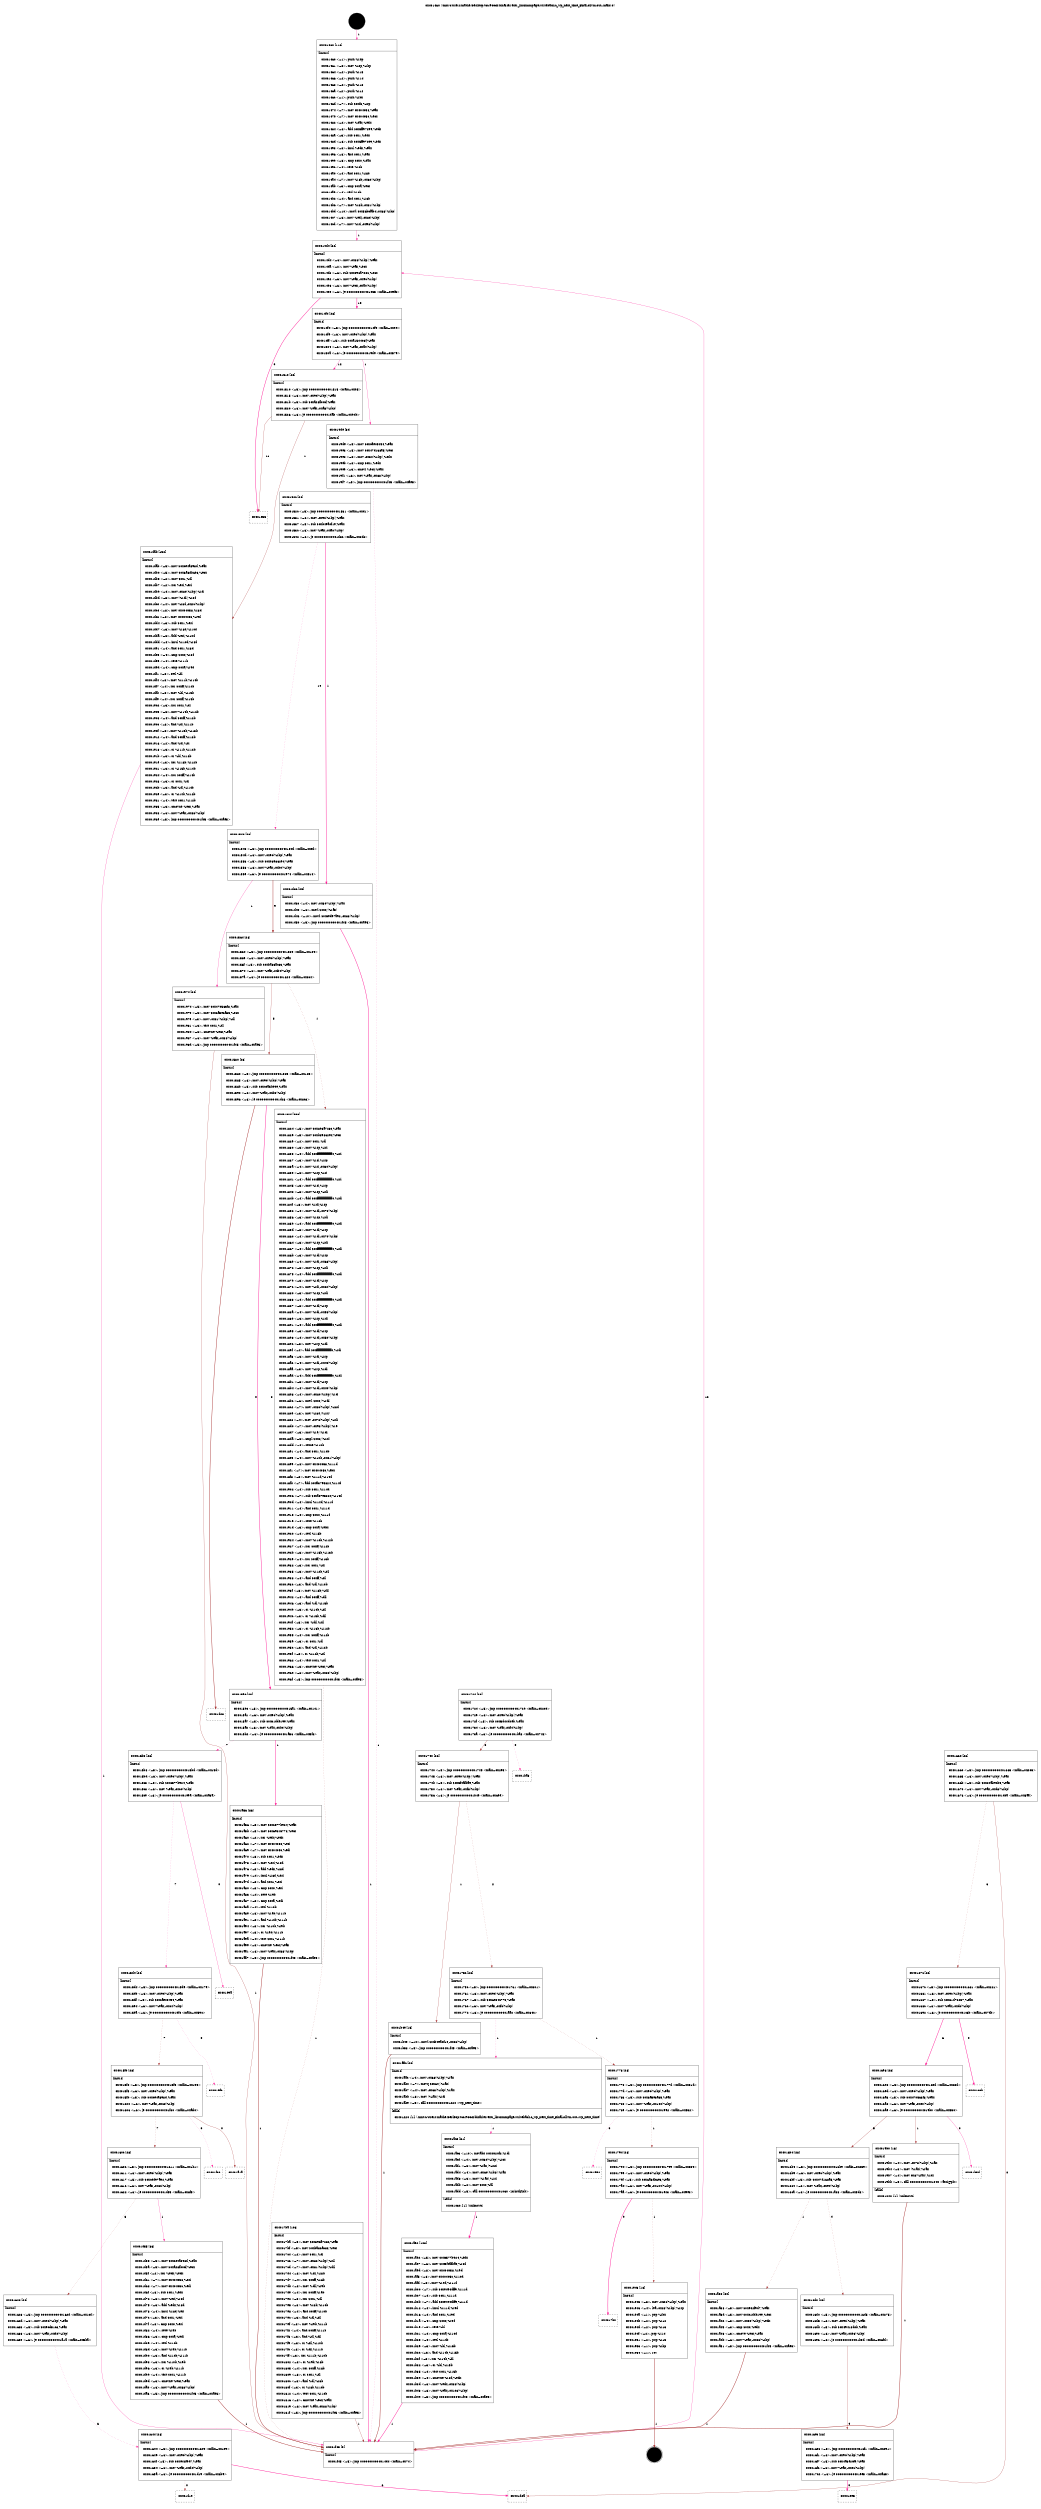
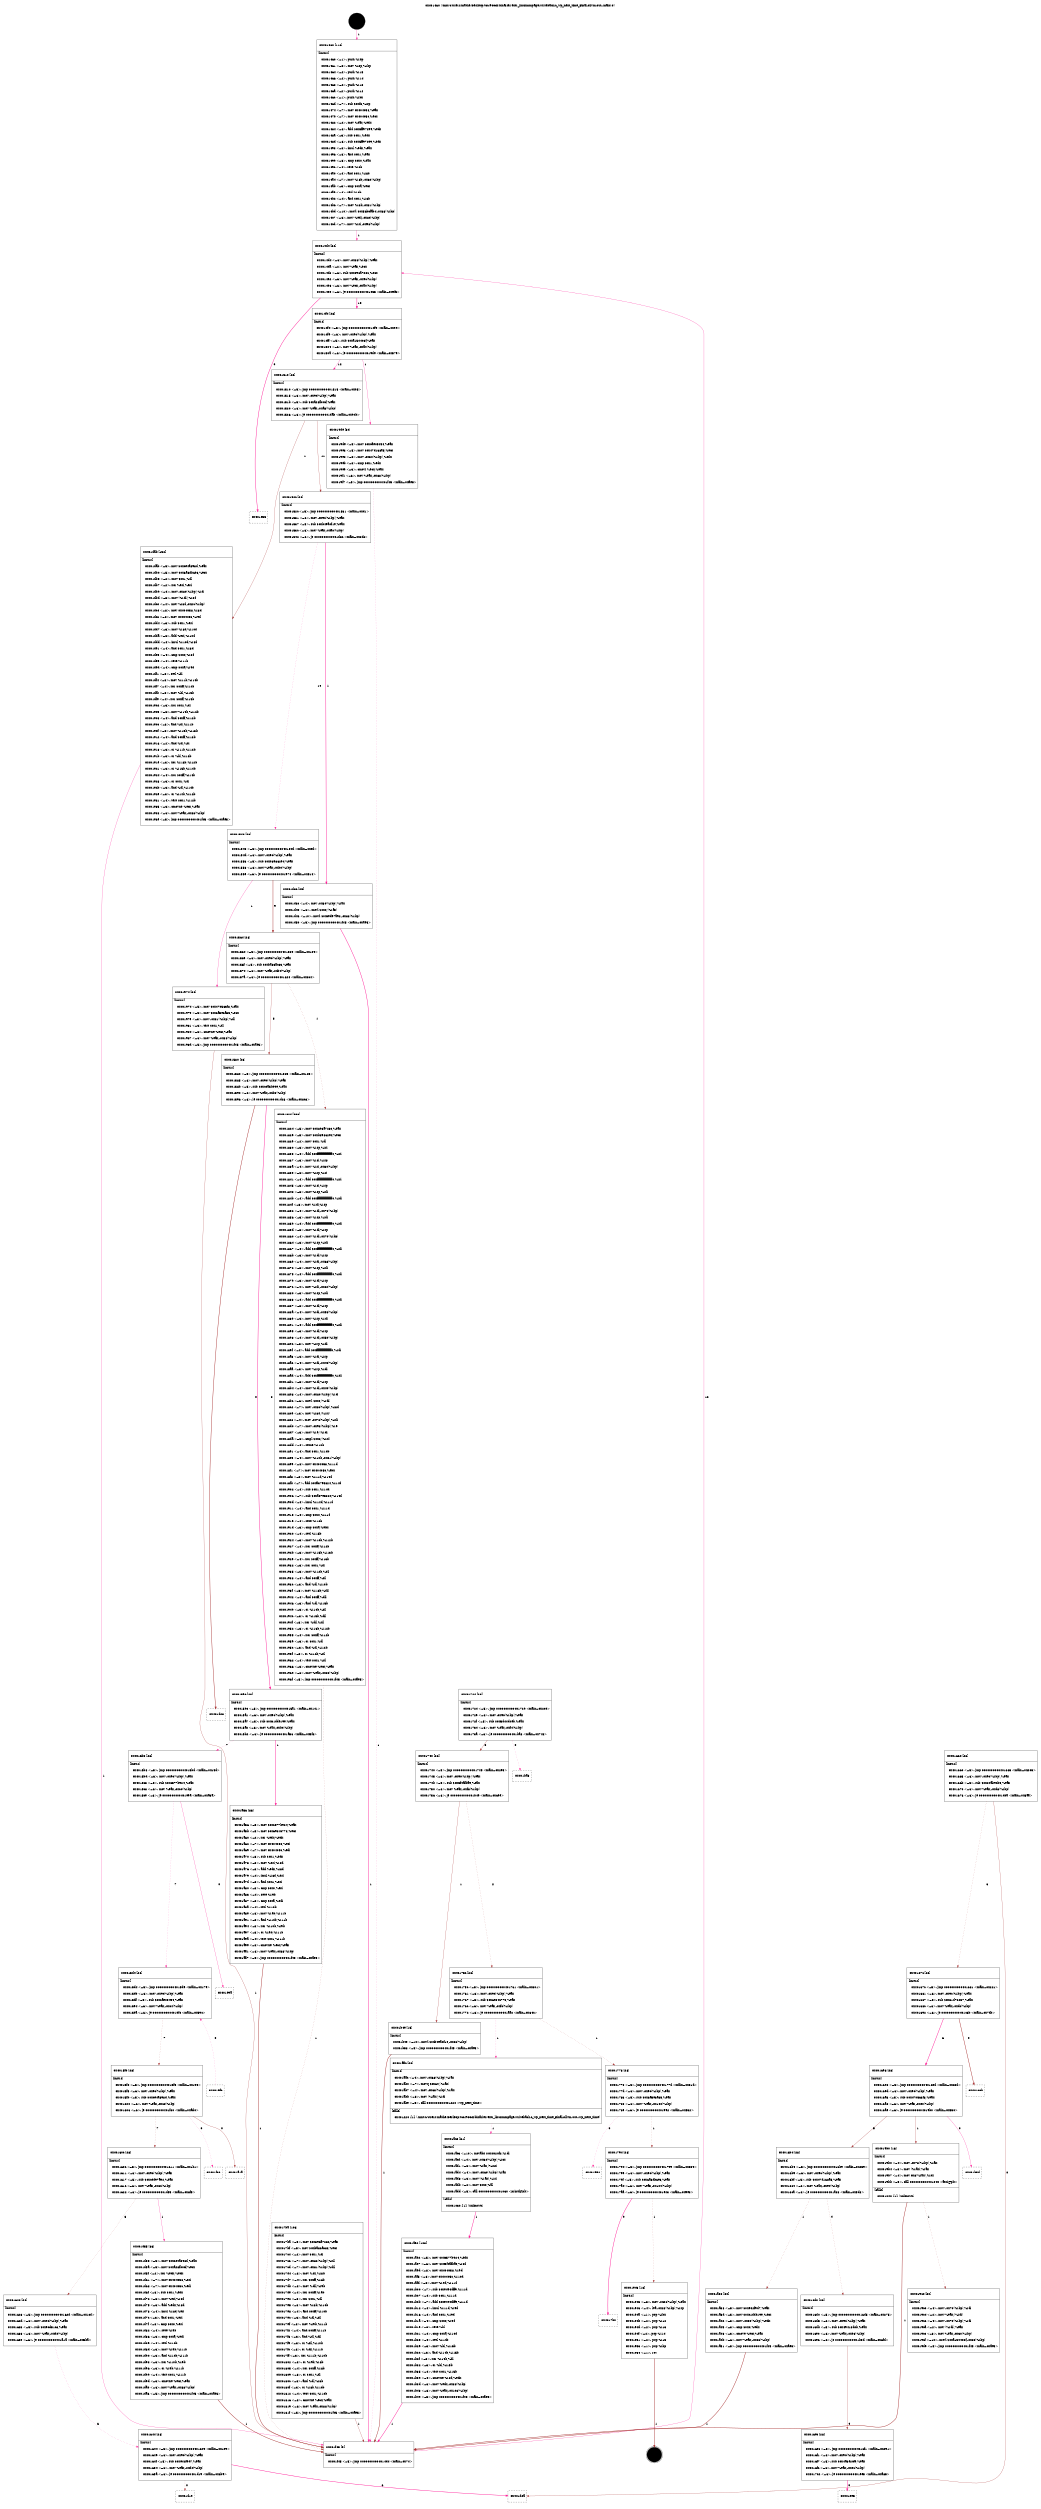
(262, 462) -> (318, 455)
(197, 2051) -> (213, 2052)
(966, 2051) -> (966, 2051)
none -> (954, 2320)
